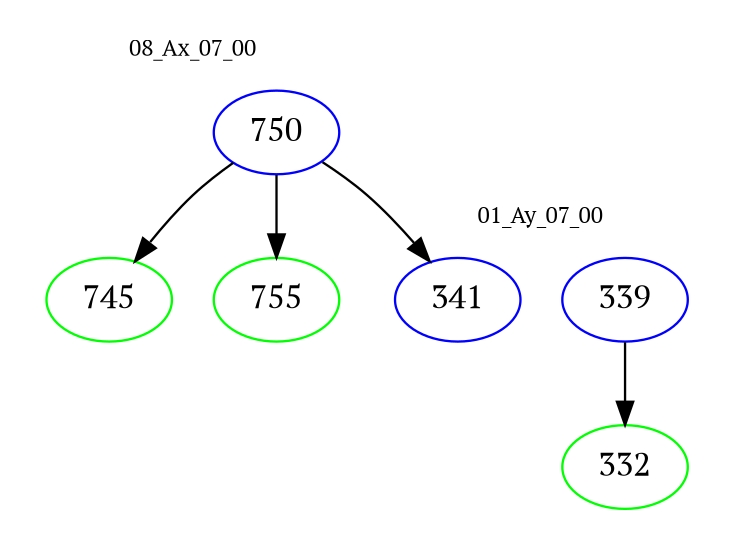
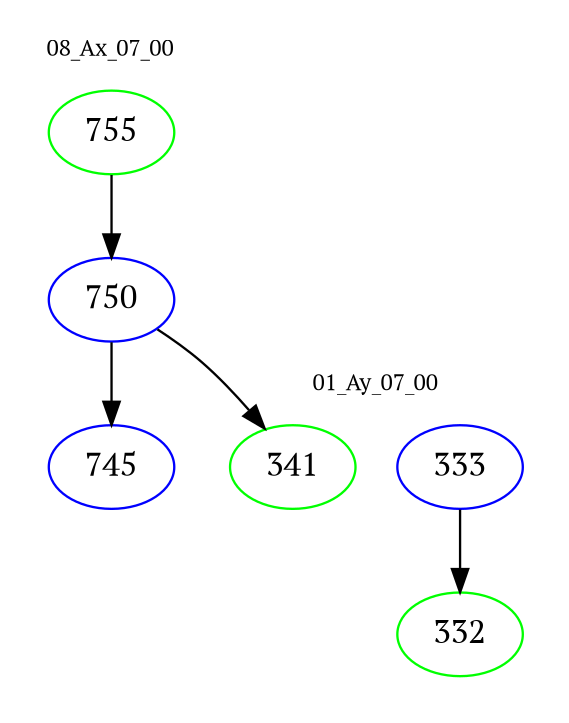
(277, 205) -> (112, 205)
(109, 300) -> (112, 467)
(458, 300) -> (293, 467)
(625, 300) -> (460, 467)
